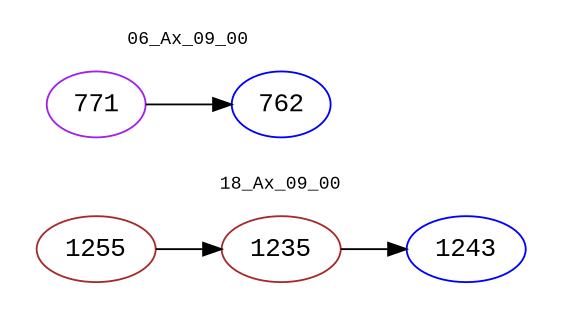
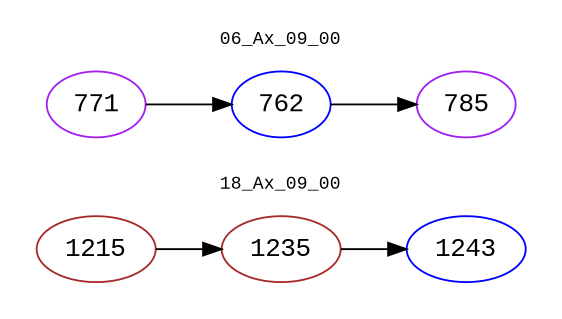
none -> (466, 104)
(96, 249) -> (96, 249)
